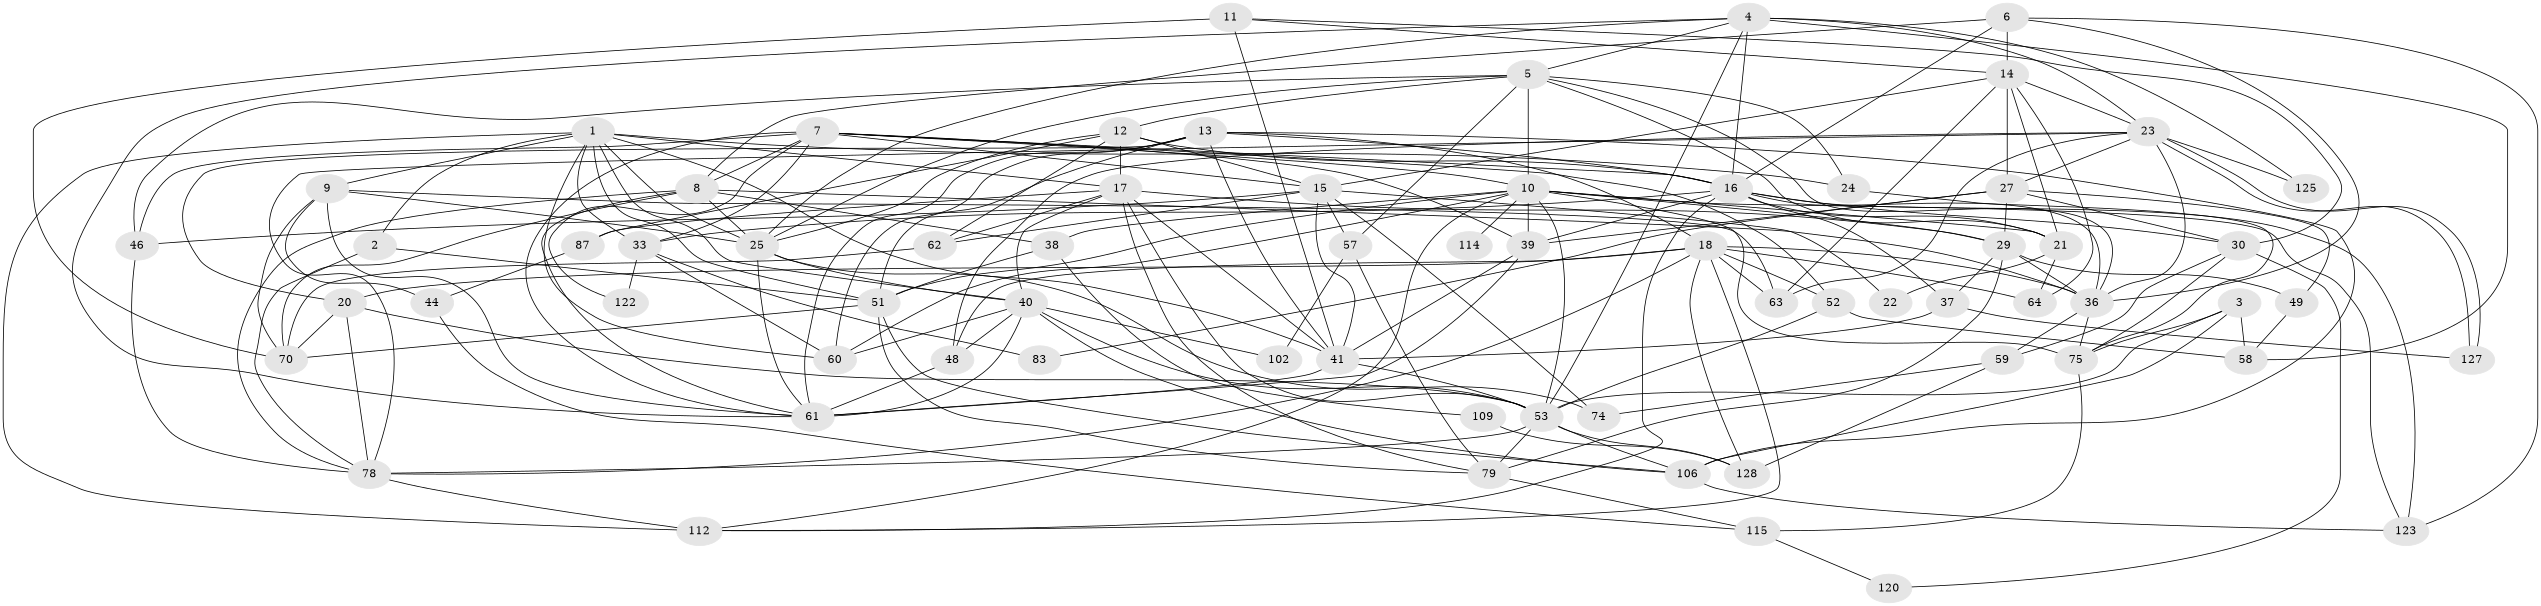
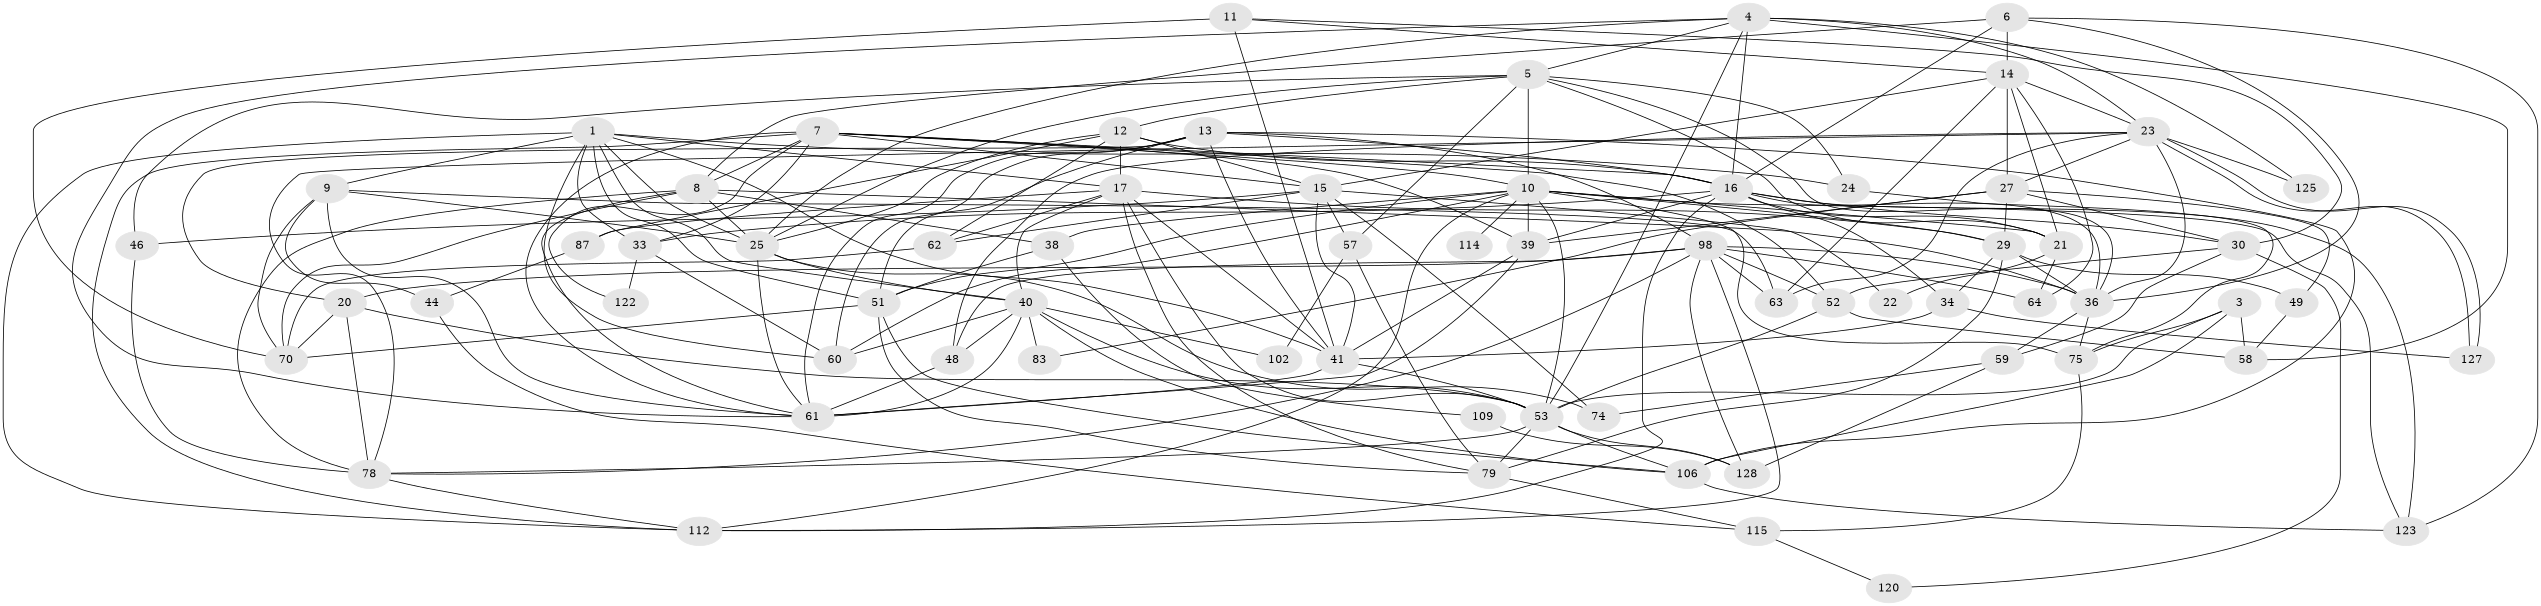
(450, 150) -> (103, 250)
(375, 246) -> none
(1706, 246) -> (1706, 246)
(1948, 303) -> (1948, 303)
(2161, 307) -> (2070, 263)
(836, 313) -> (1033, 331)
